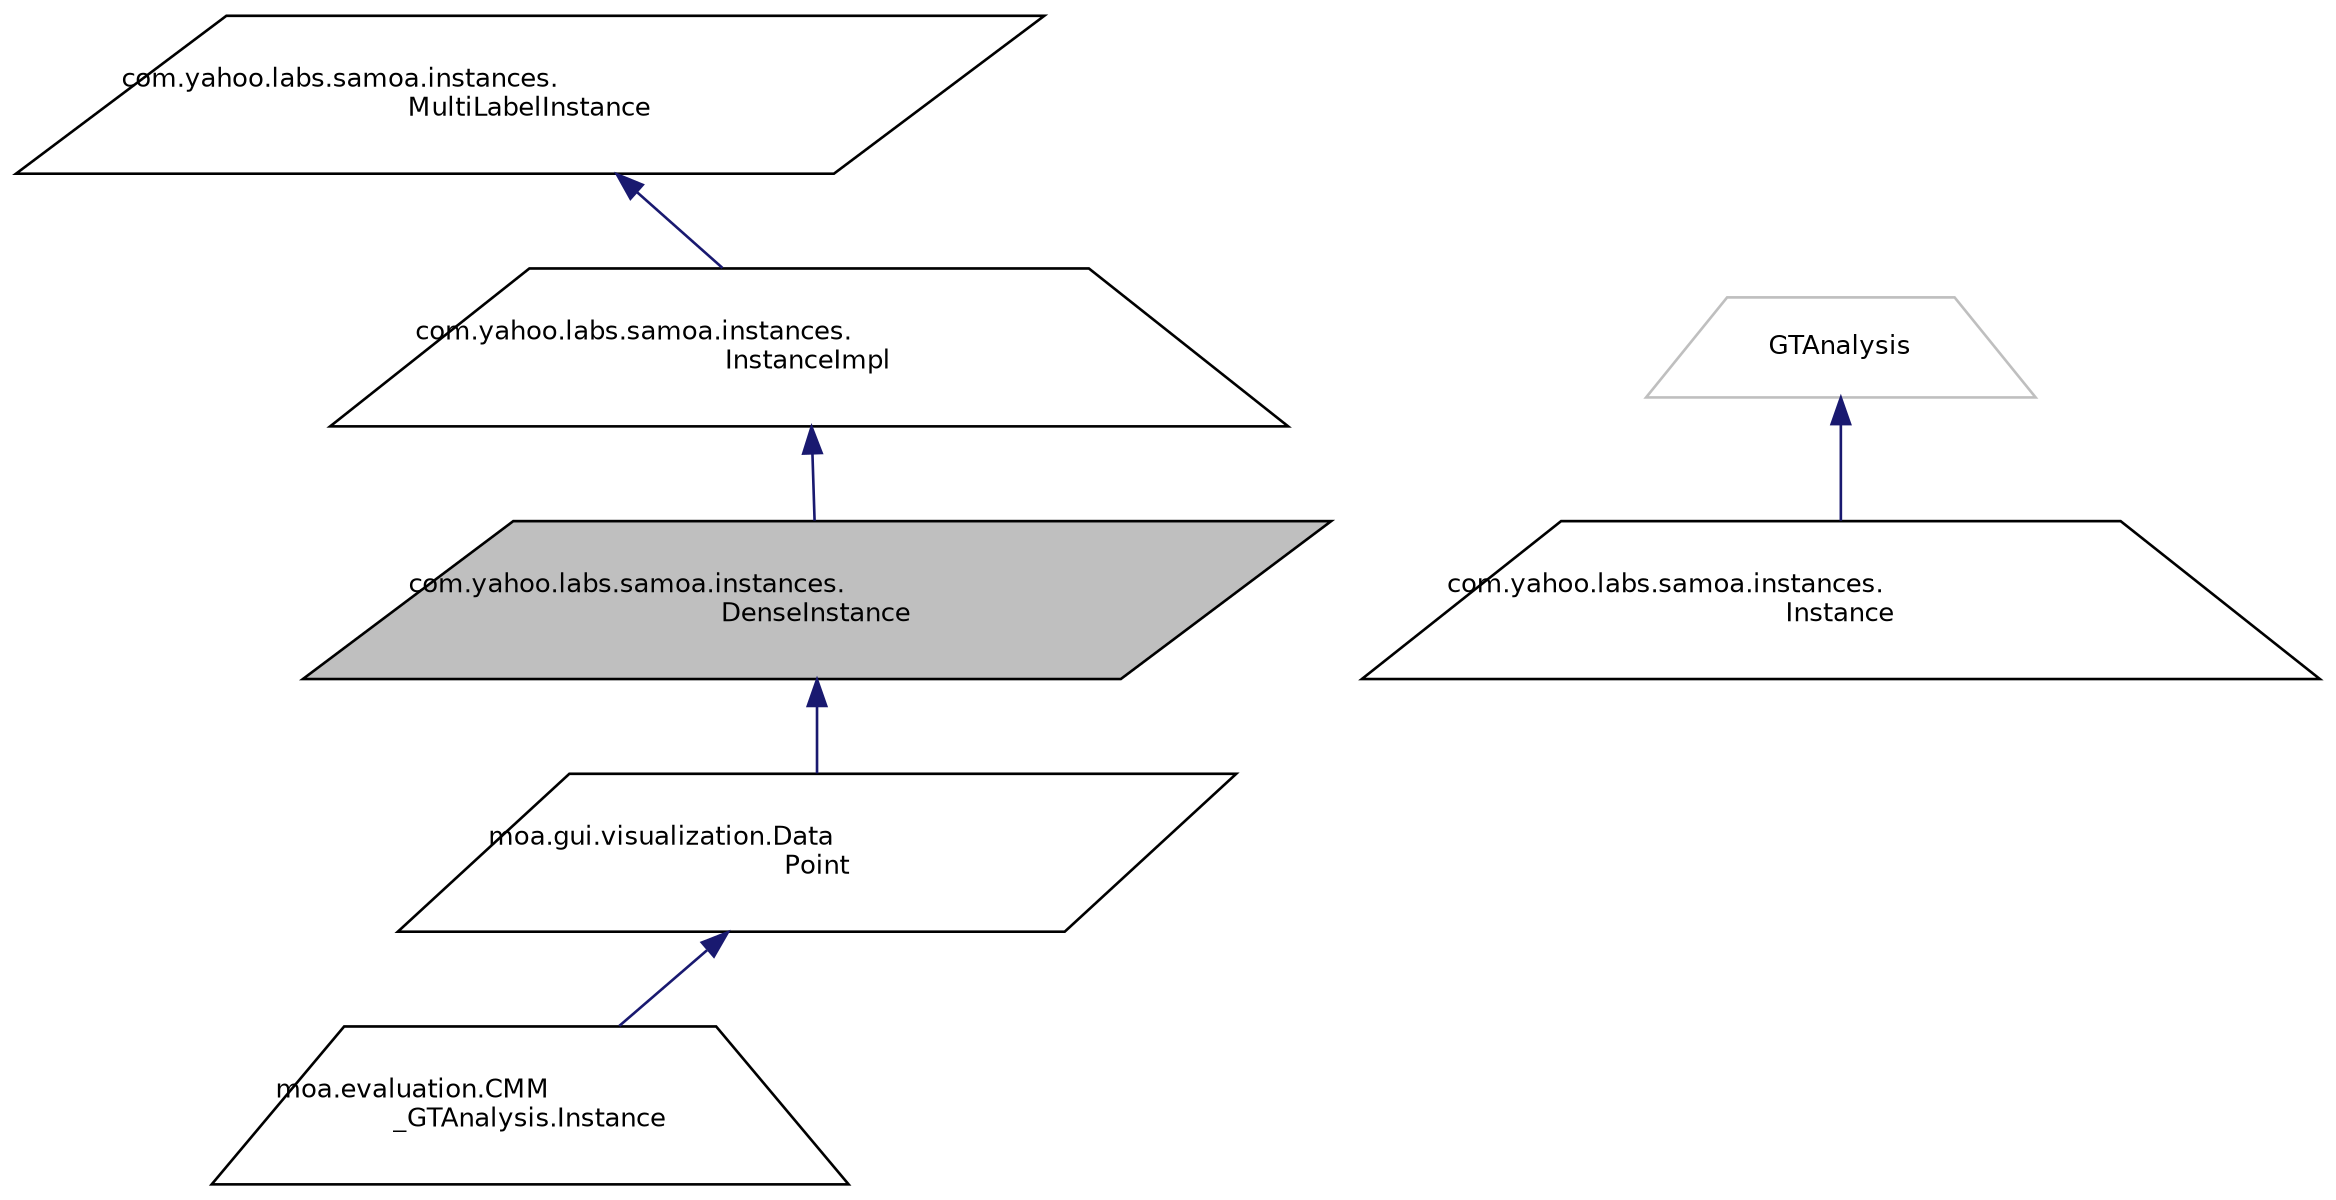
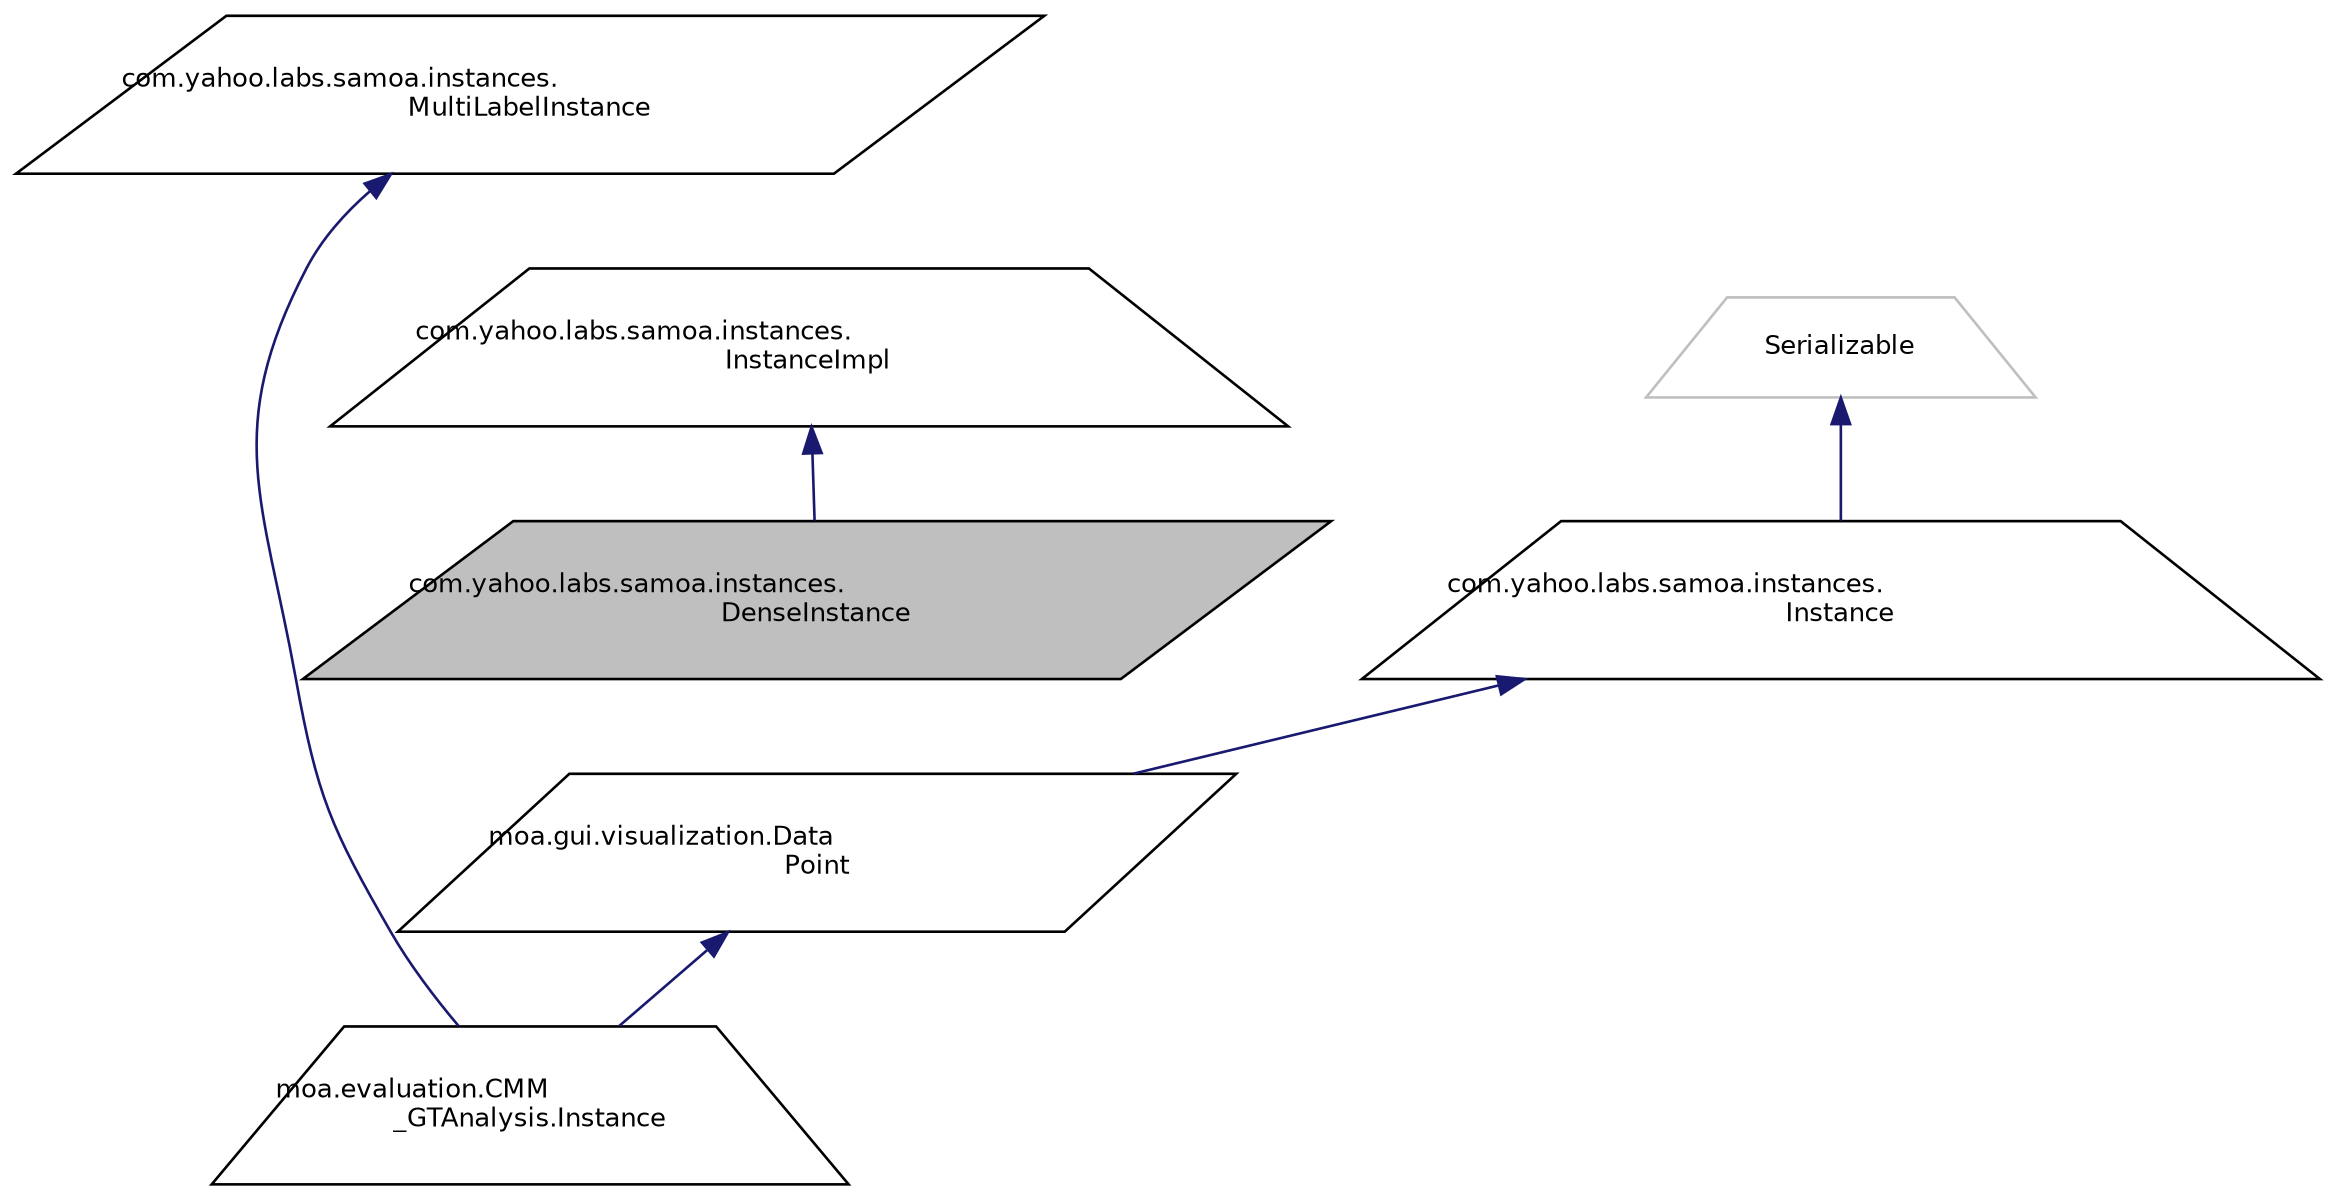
(680, 230) -> (283, 613)
(1841, 347) -> (1841, 347)
(817, 740) -> (1316, 729)
